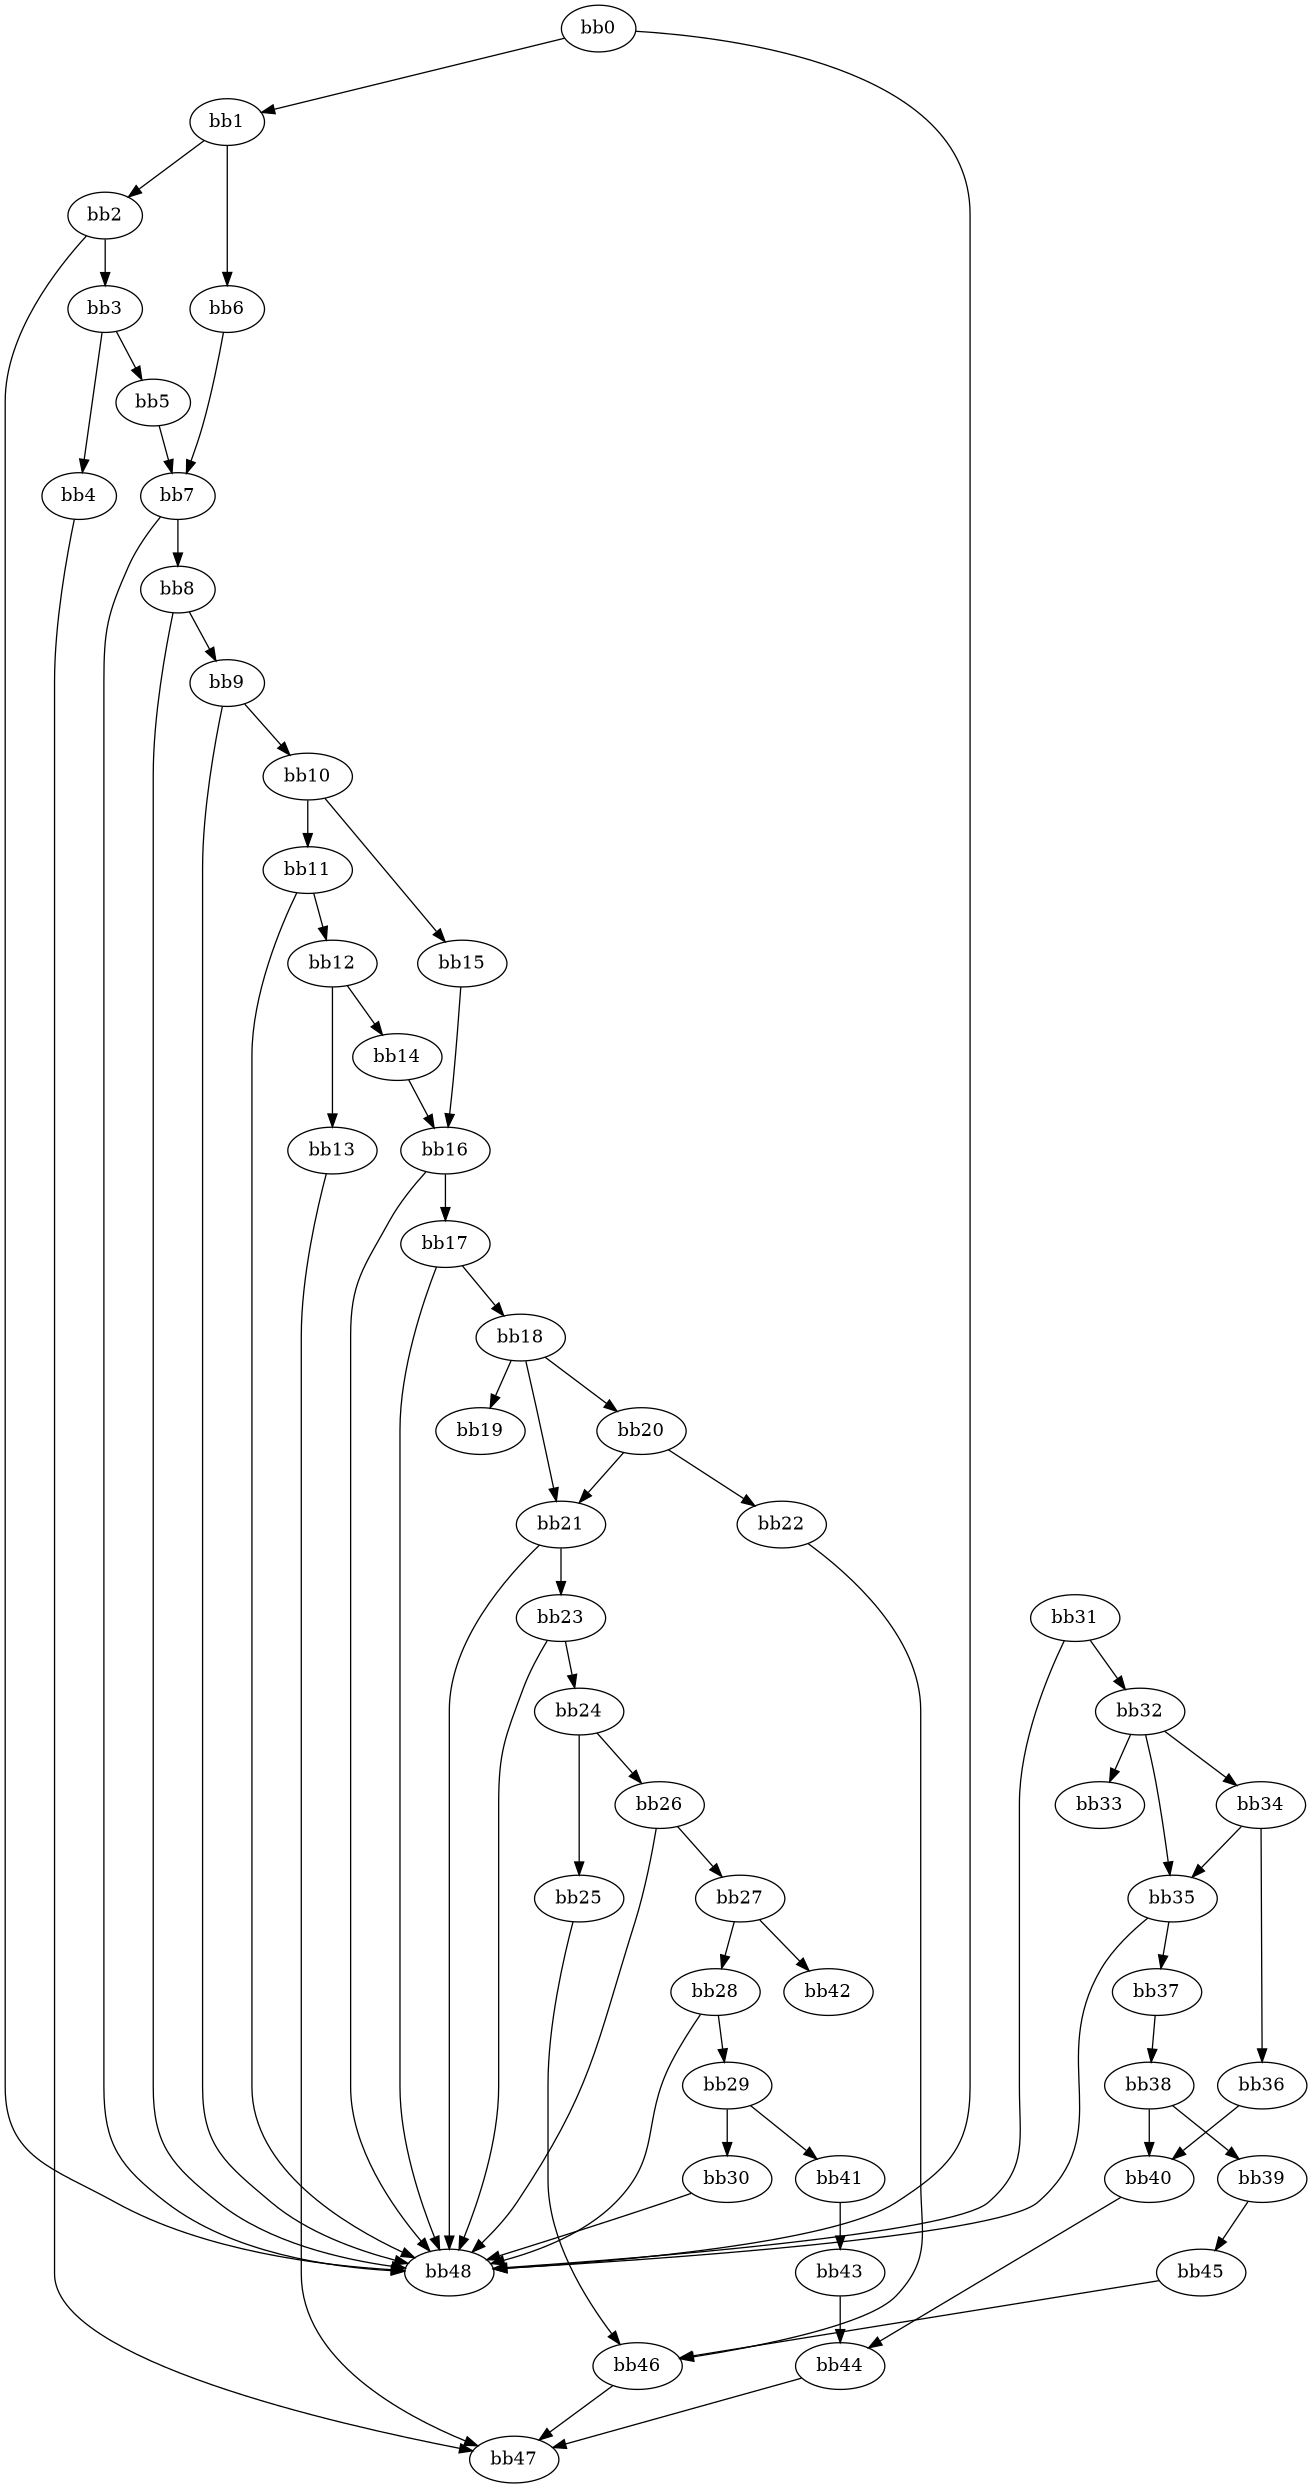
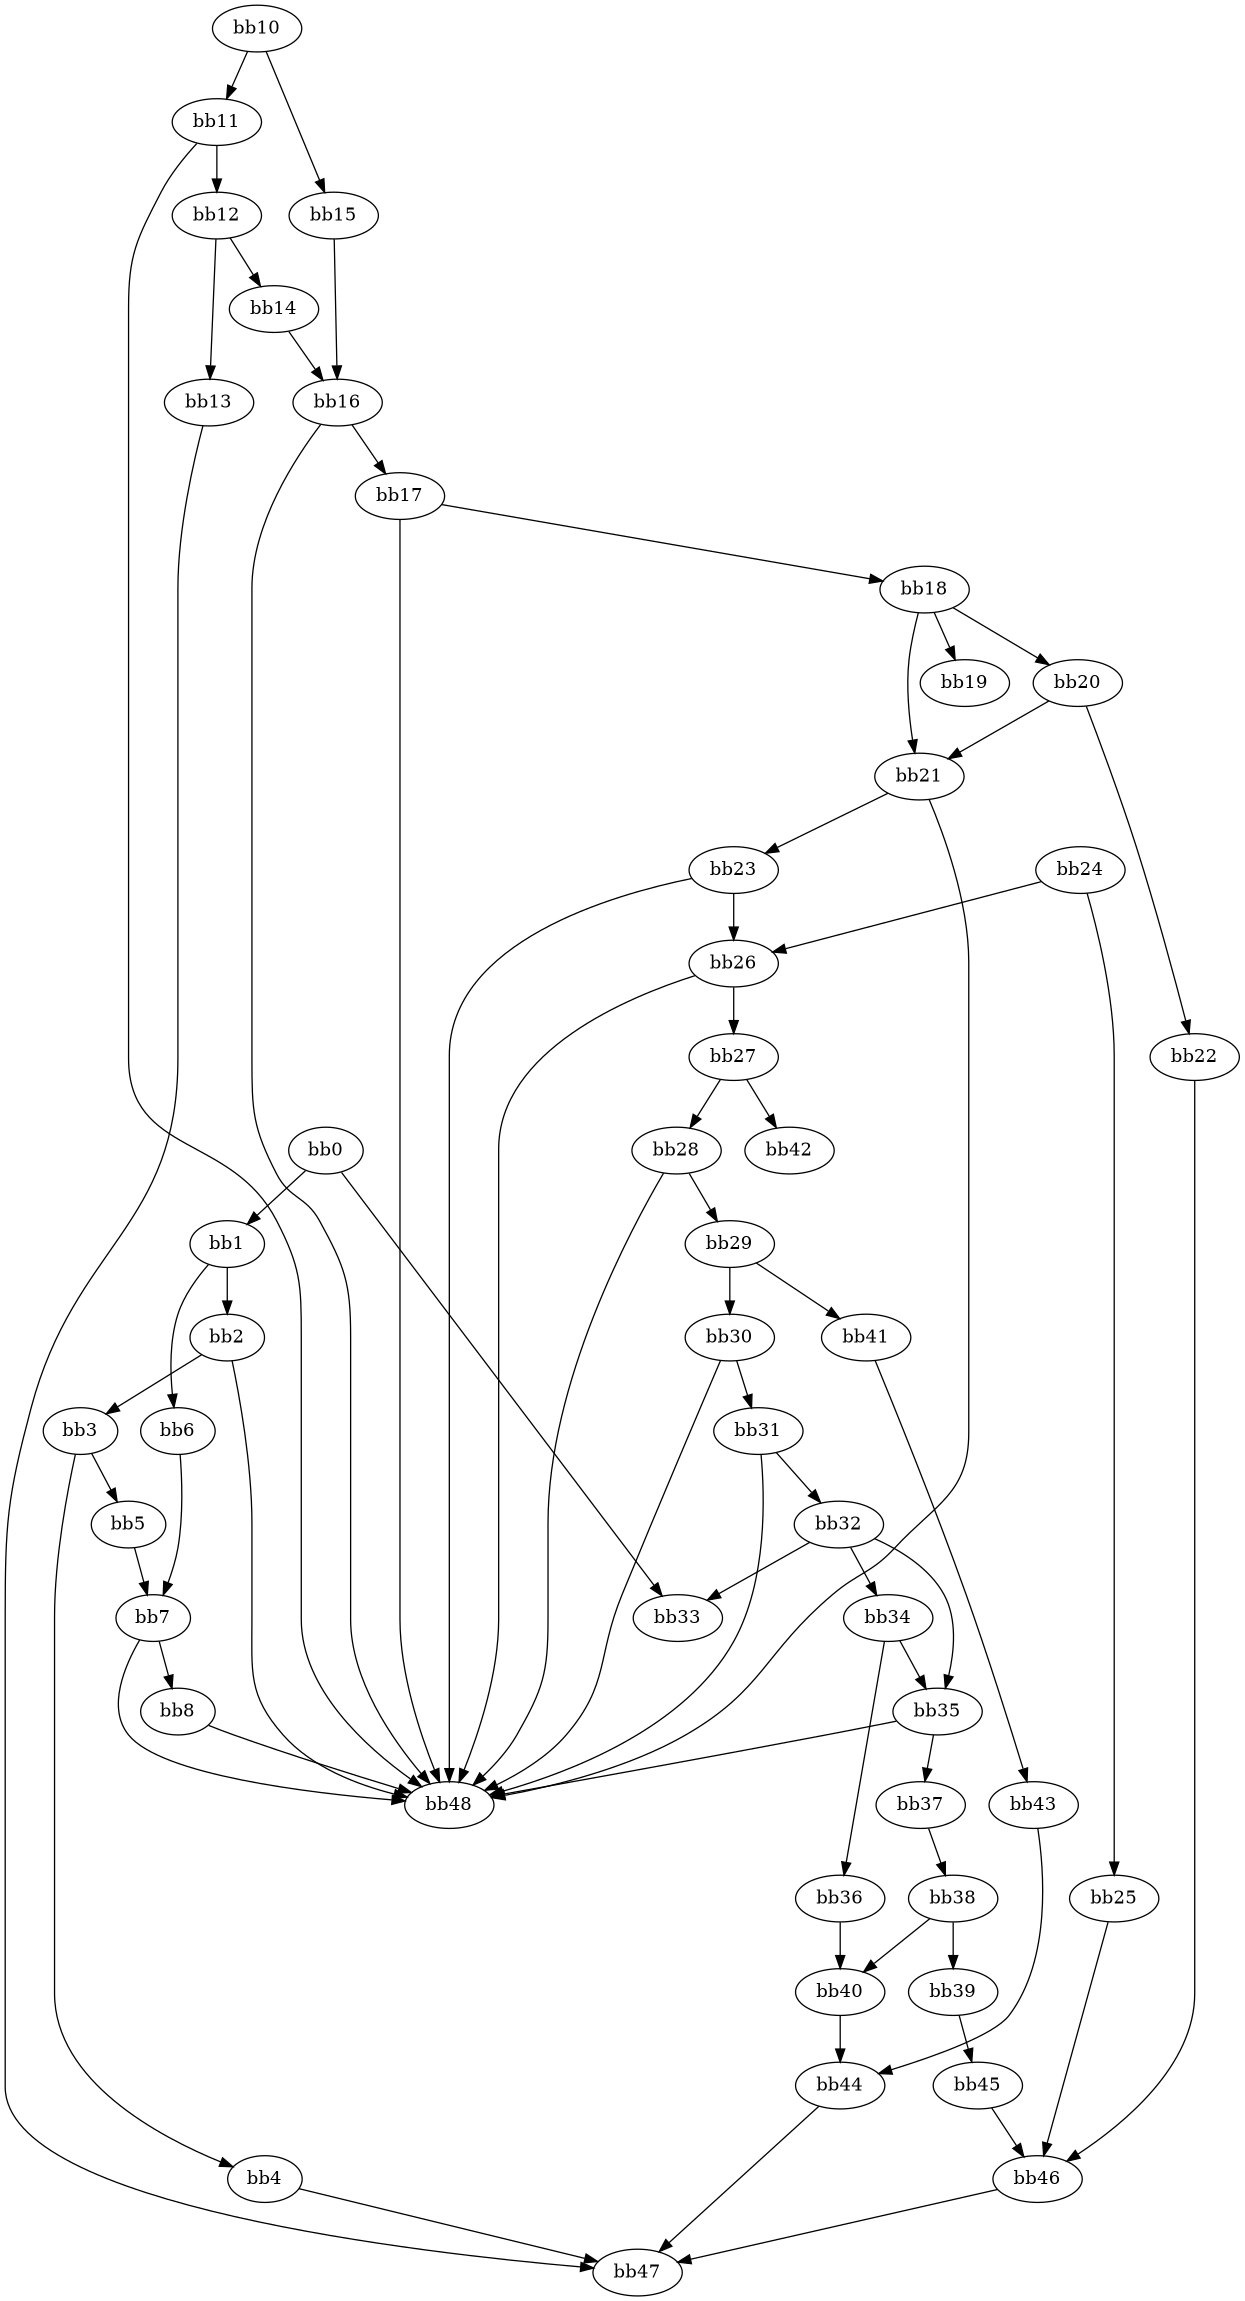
(227, 683) -> none
(970, 1214) -> (490, 1369)
none -> (742, 1378)
(569, 1658) -> (734, 910)
